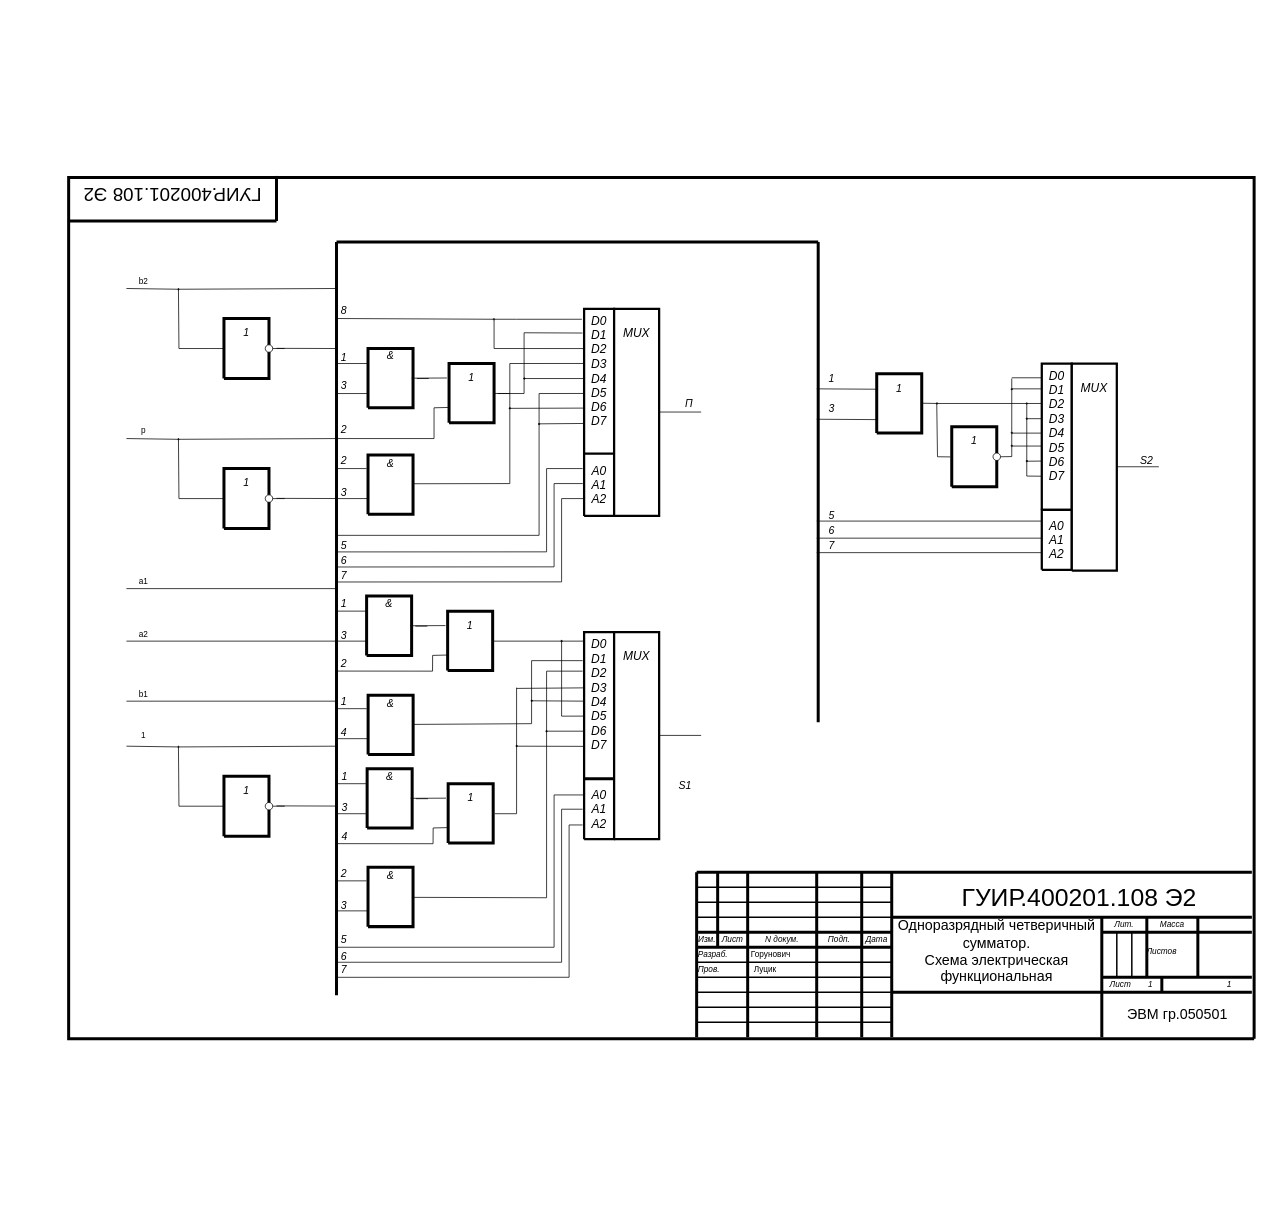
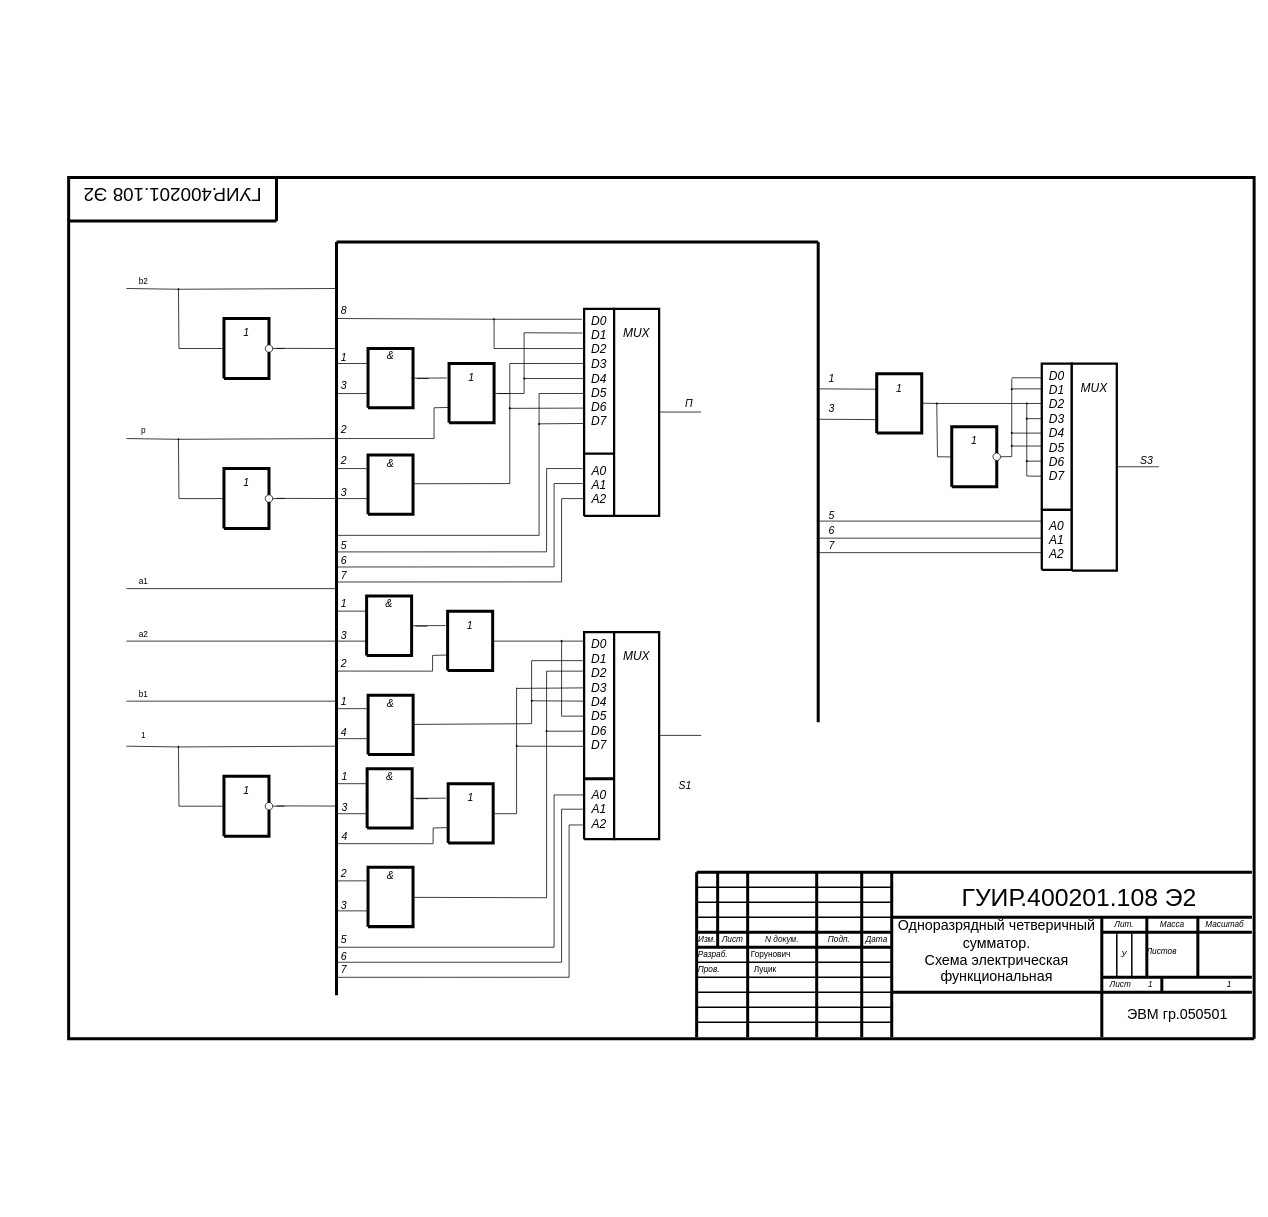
(1146, 460) -> (1146, 460)
none -> (1224, 924)
none -> (1124, 954)
